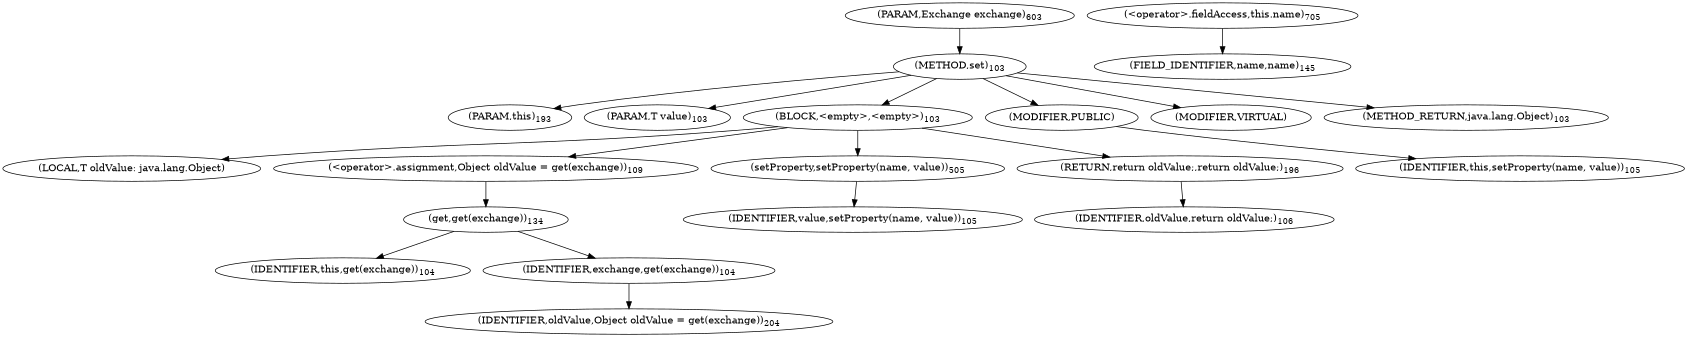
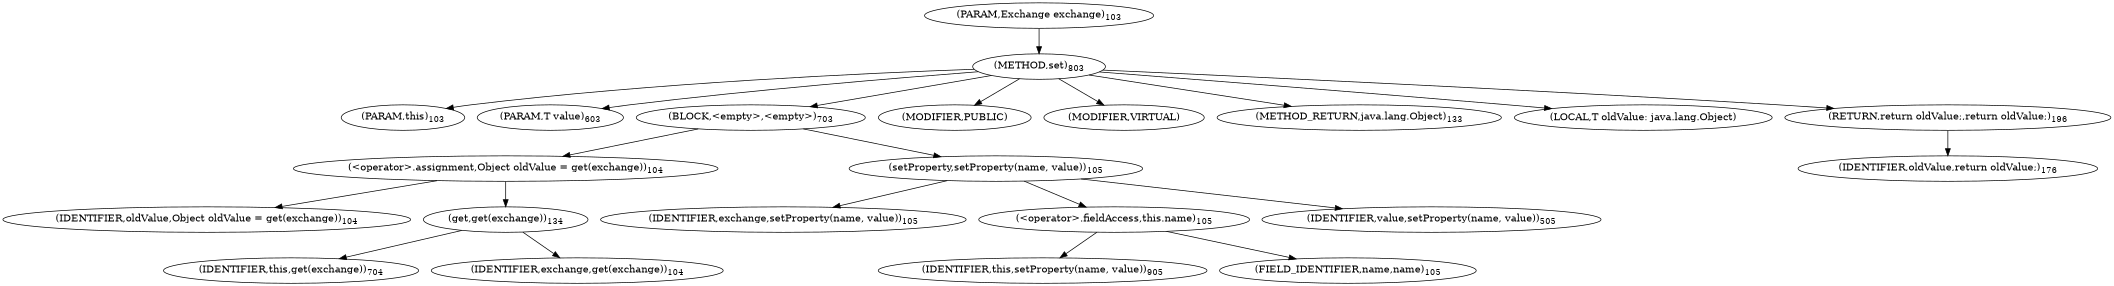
(1034, 15) -> (1113, 15)
(1313, 15) -> (1204, 219)
(997, 66) -> (1076, 66)
(1308, 66) -> (1433, 270)
(544, 117) -> (437, 117)
(700, 117) -> (593, 117)
(932, 117) -> (825, 117)
(1562, 117) -> (1455, 117)
(1012, 142) -> (1465, 87)
(503, 143) -> (1322, 90)
(1262, 144) -> (1081, 243)
(635, 168) -> (655, 168)
(957, 168) -> (1095, 168)
(1633, 168) -> (1155, 270)
none -> (1052, 193)
(969, 219) -> (1548, 219)
(1286, 219) -> (2049, 168)
none -> (783, 220)
(427, 270) -> (375, 270)
(629, 293) -> (360, 194)
(772, 321) -> (350, 219)
